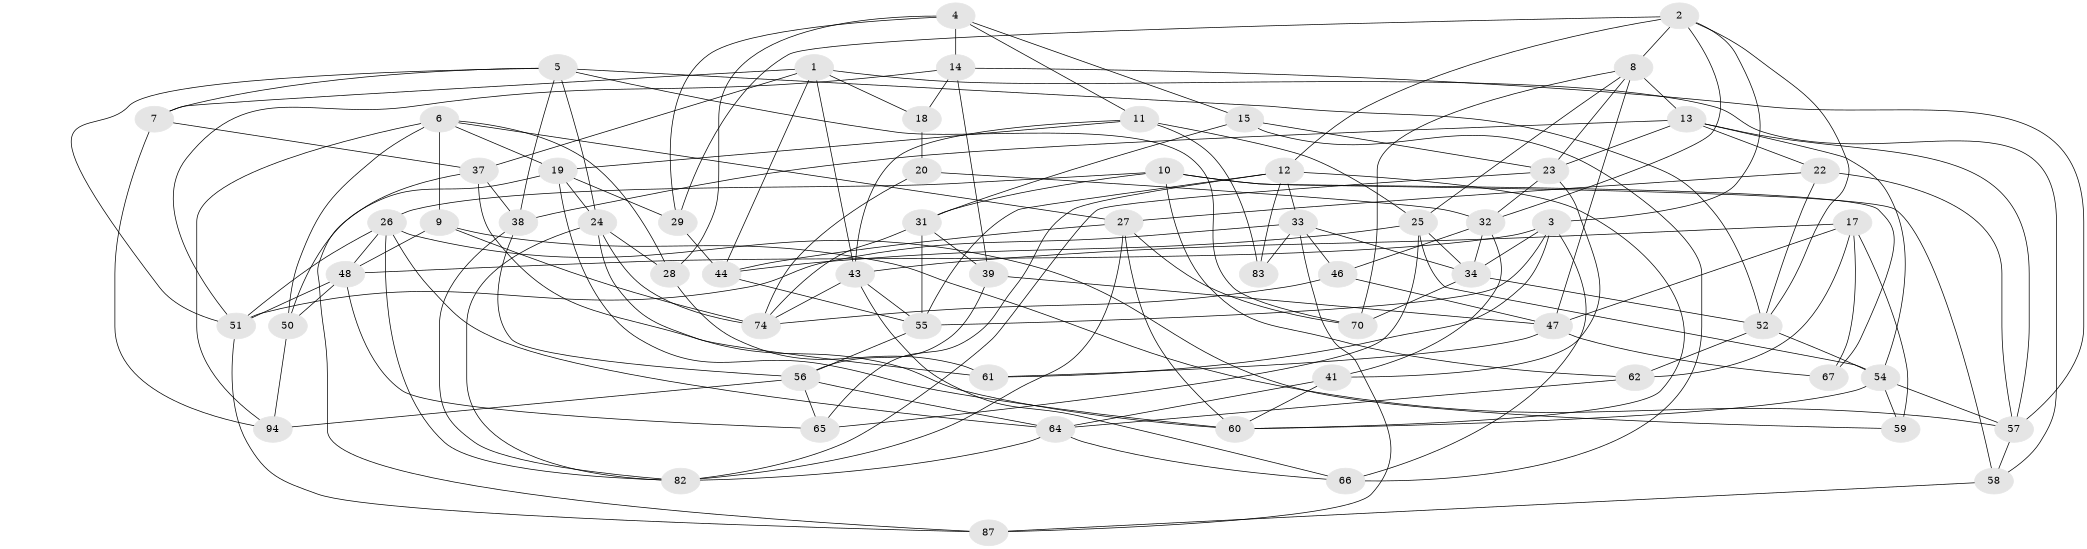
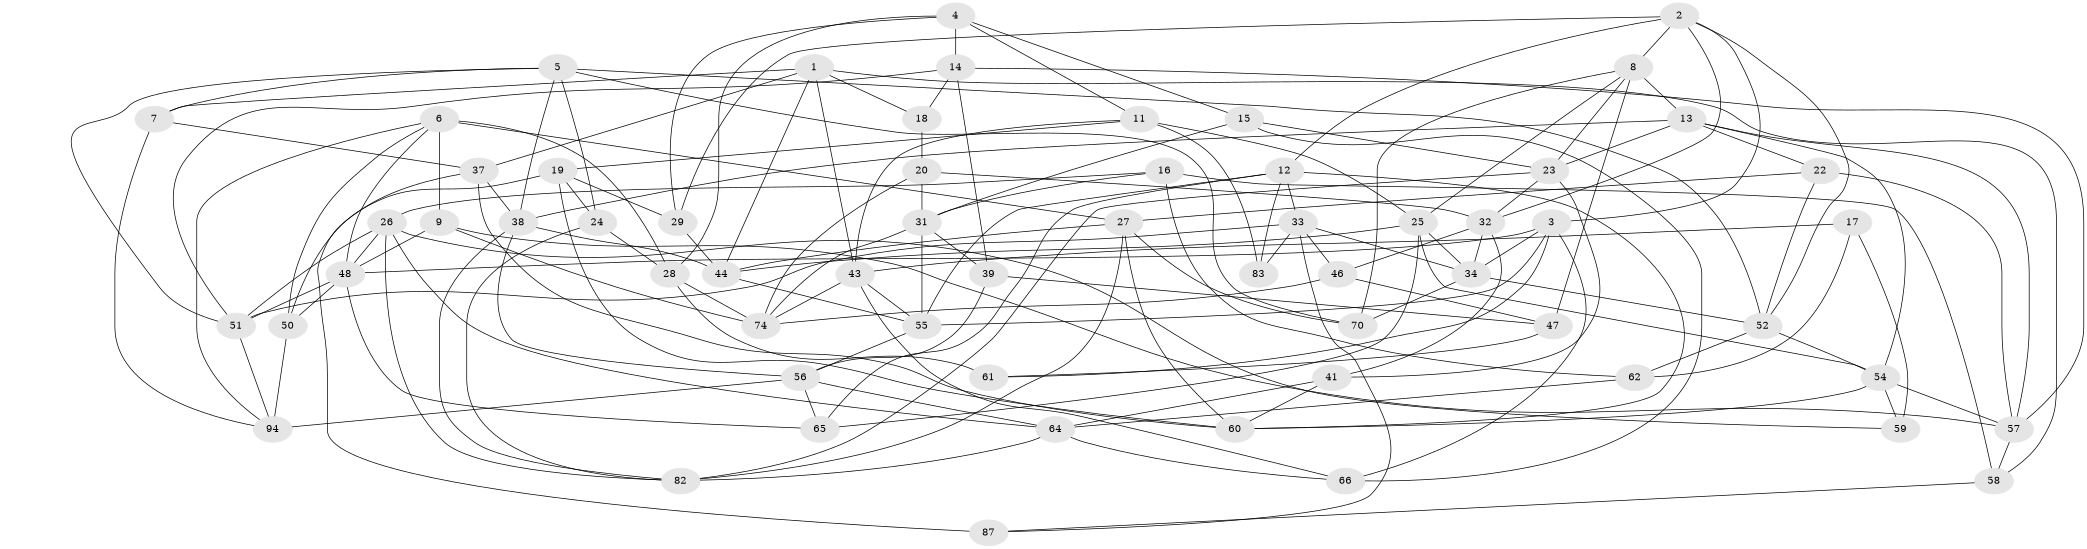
(499, 145) -> (375, 188)
(1165, 171) -> (1165, 171)
none -> (922, 197)
none -> (601, 241)
(1710, 272) -> none
(653, 293) -> (715, 300)
(655, 322) -> none
(1829, 378) -> none
(545, 516) -> (255, 378)
